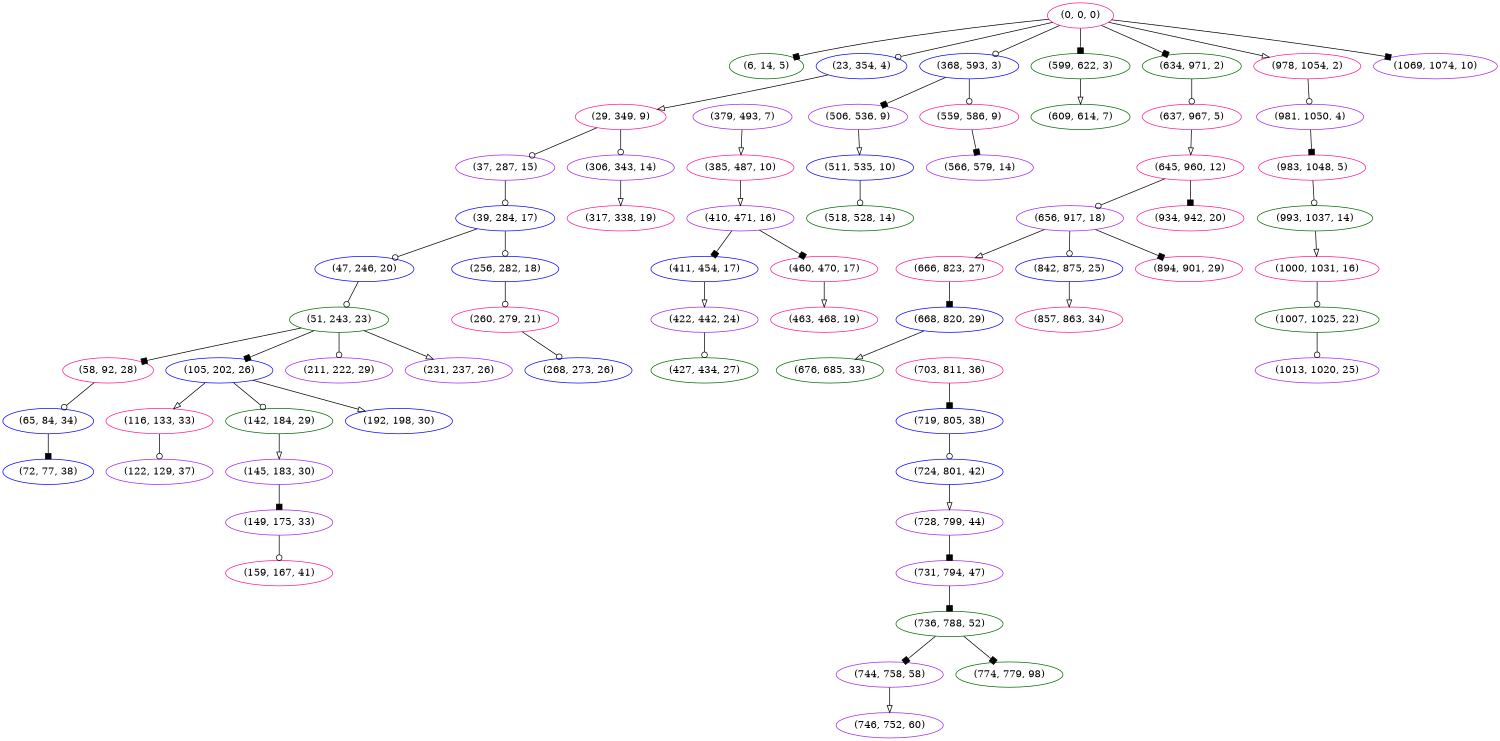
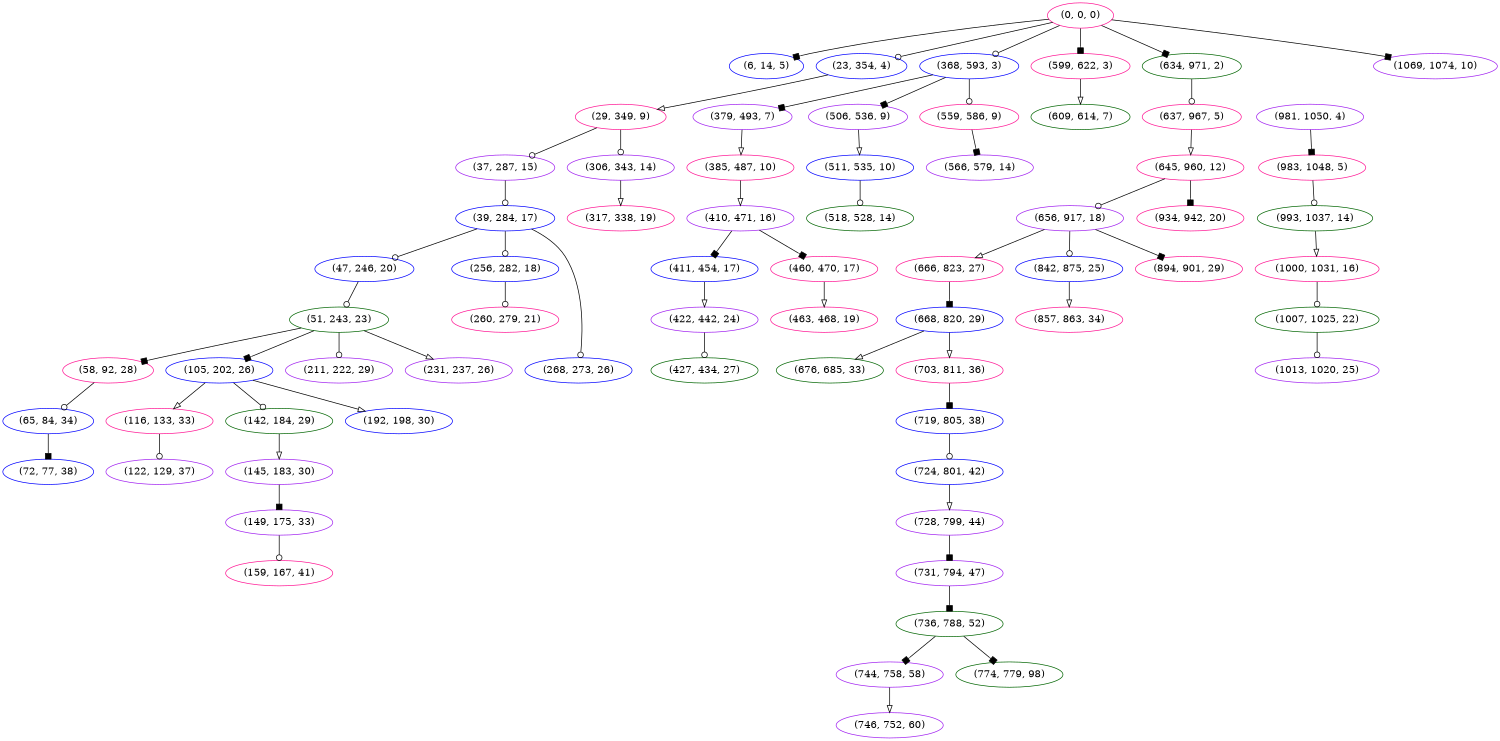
(766, 66) -> (766, 66)
(1081, 66) -> (1081, 66)
(1307, 66) -> none
none -> (859, 91)
none -> (950, 342)
(539, 343) -> (576, 281)
